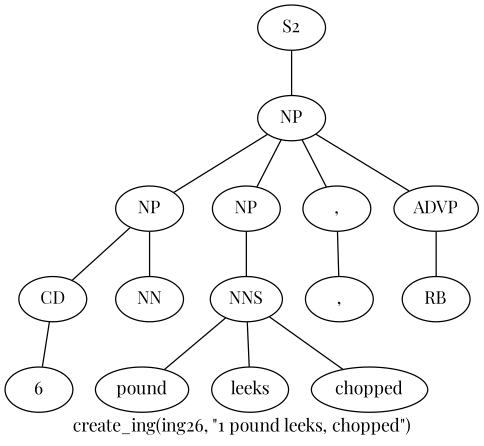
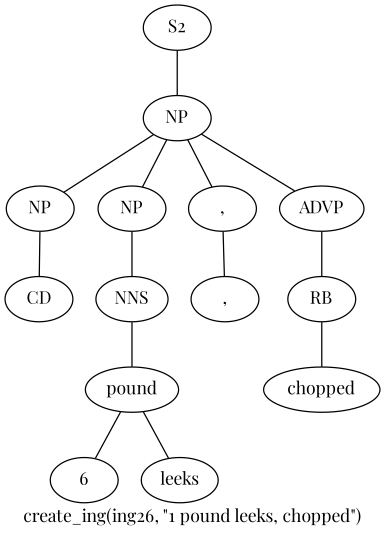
(150, 299) -> none
(306, 343) -> (322, 345)
(46, 344) -> (108, 435)
(248, 345) -> (156, 435)
